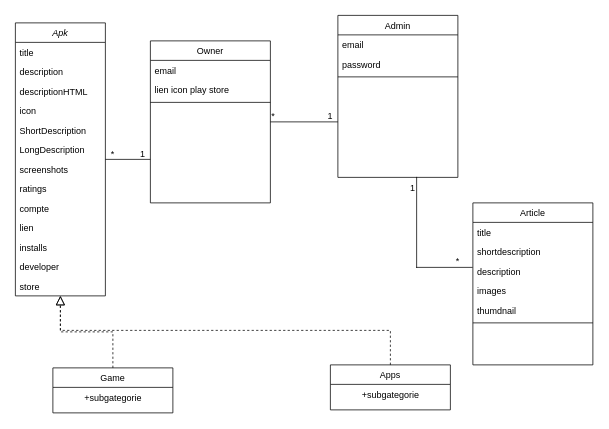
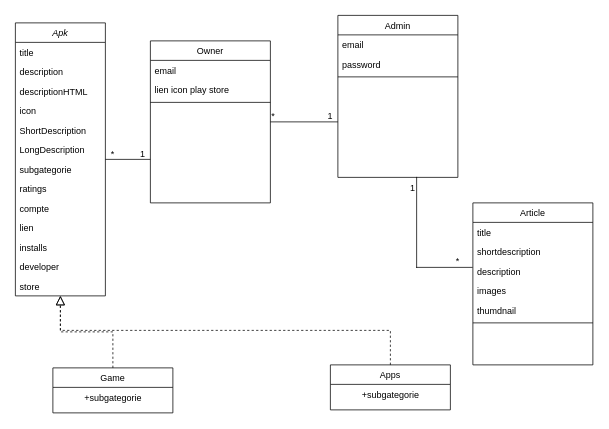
(47, 170) -> (49, 170)
